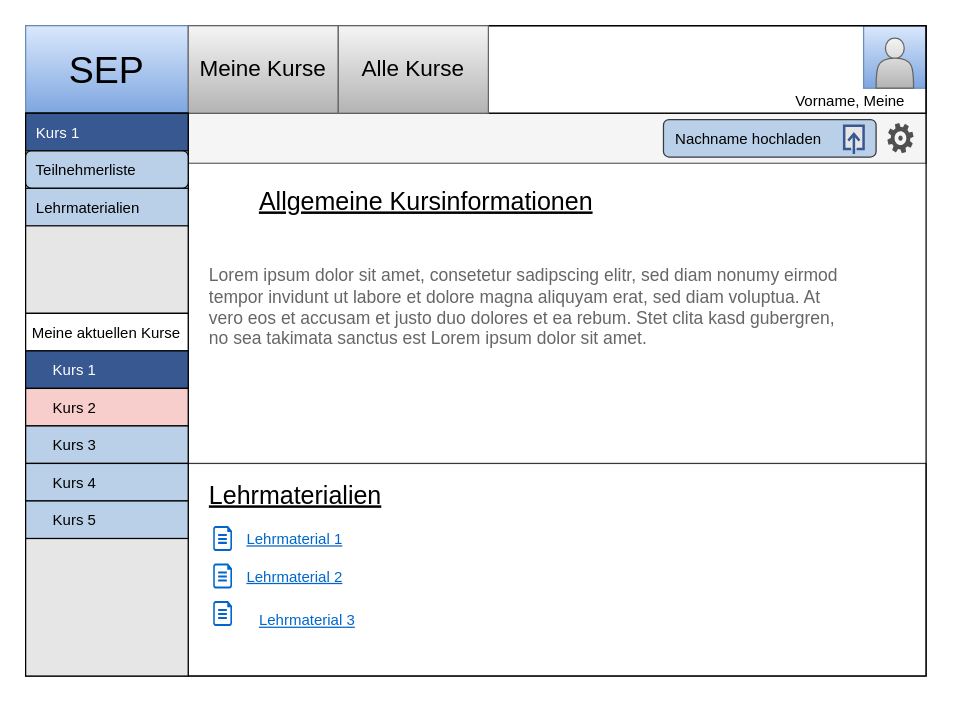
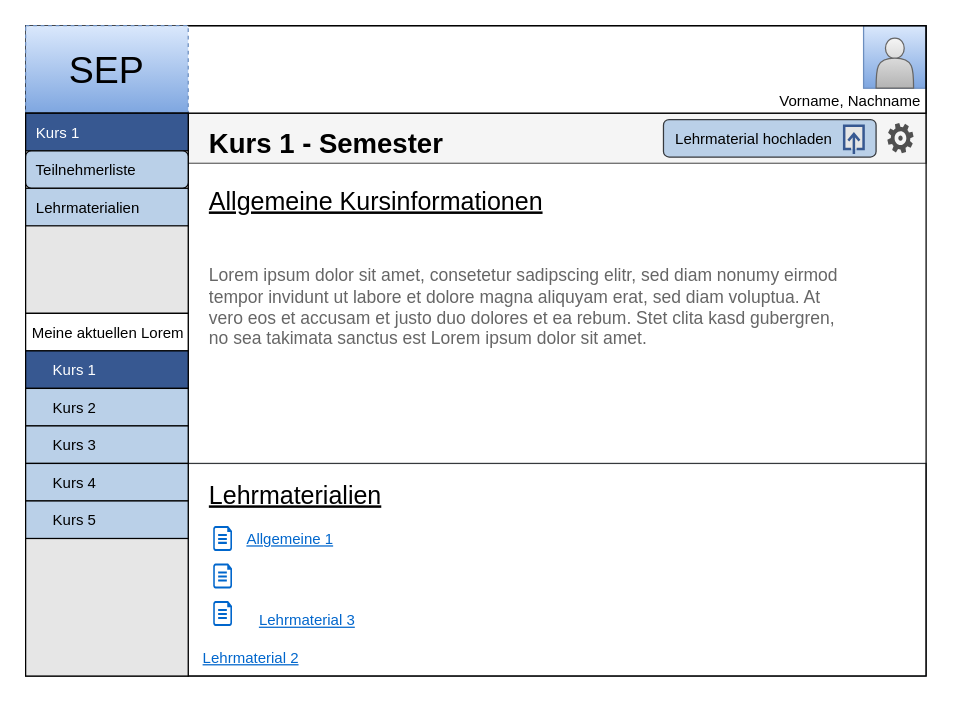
(107, 69) -> (107, 69)
(263, 69) -> none
(413, 69) -> none
(850, 102) -> (850, 102)
(749, 138) -> (764, 138)
none -> (332, 144)
(432, 201) -> (382, 201)
(108, 332) -> (108, 332)
(107, 407) -> (107, 407)
(309, 538) -> (297, 538)
(301, 576) -> (257, 657)
